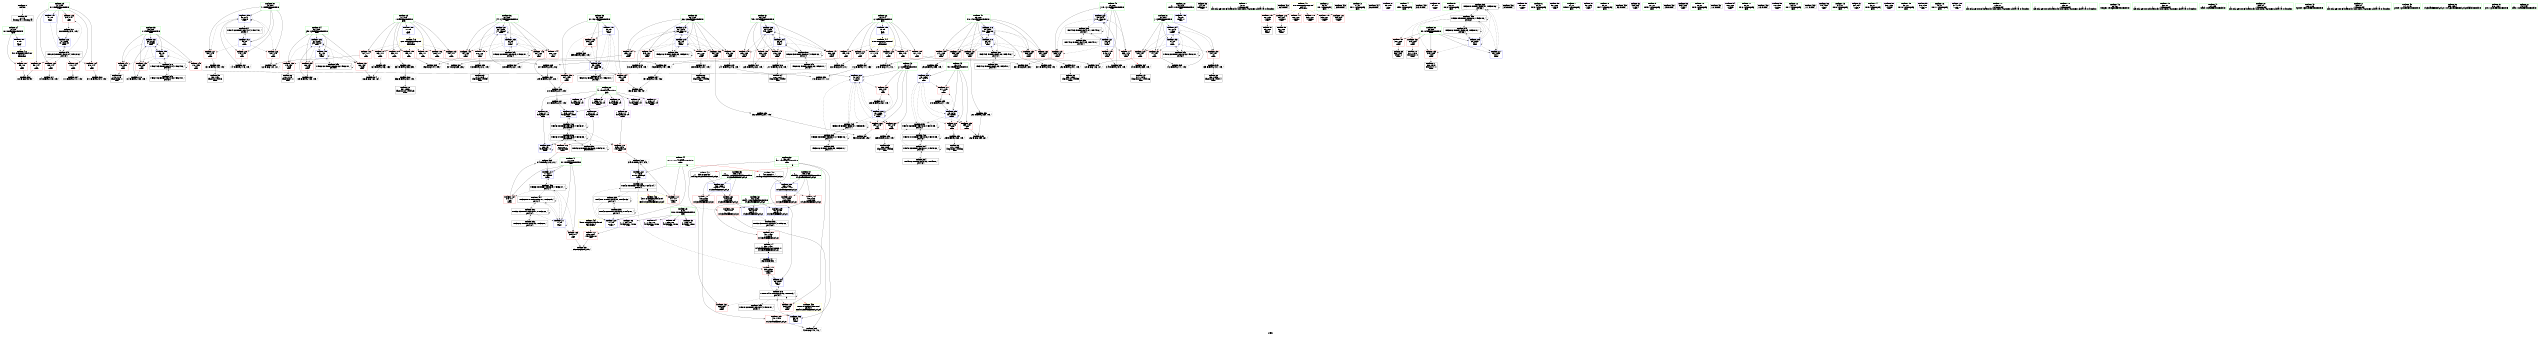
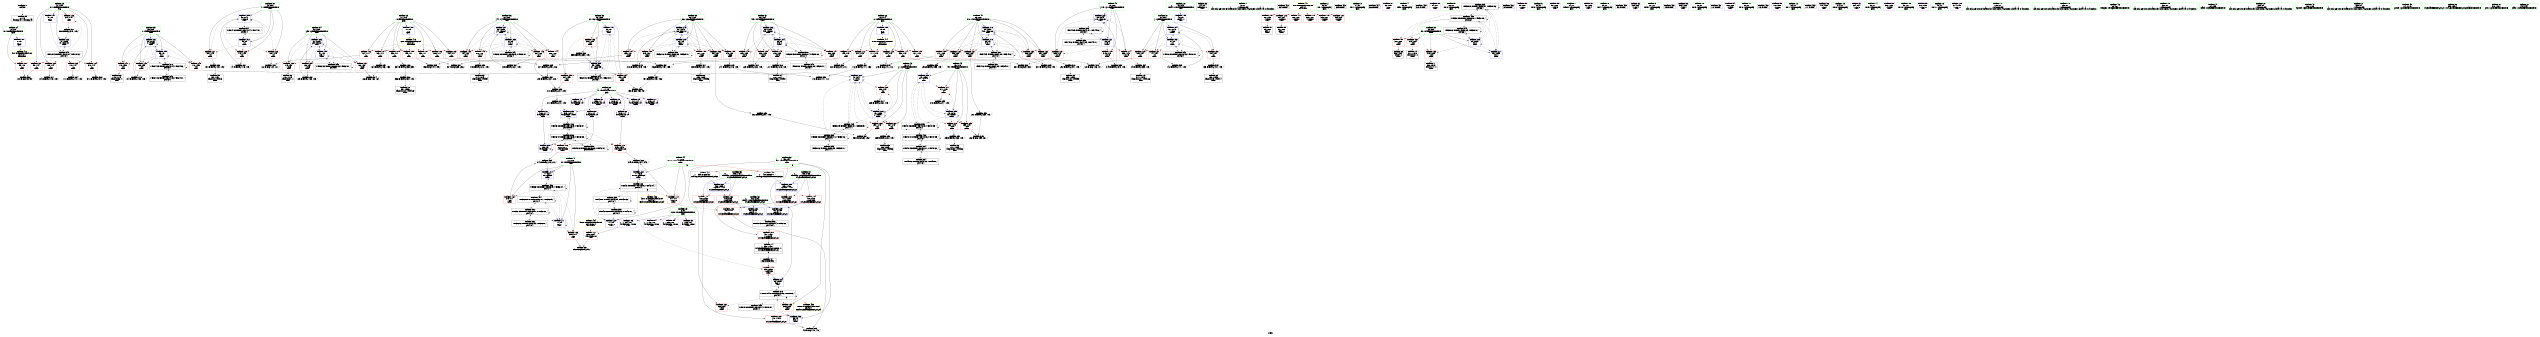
(59, 9) -> (59, 9)
(332, 52) -> (331, 51)
